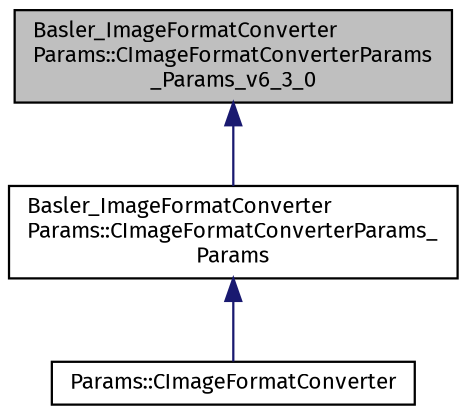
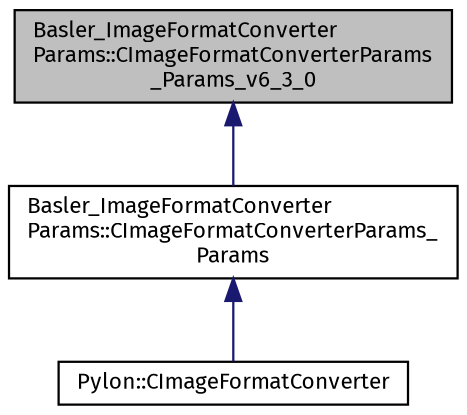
(233, 383) -> (233, 383)
